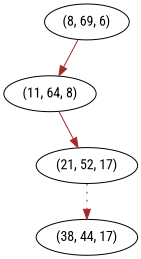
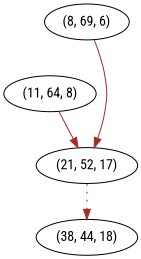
(71, 53) -> (107, 89)
(87, 237) -> (87, 237)
